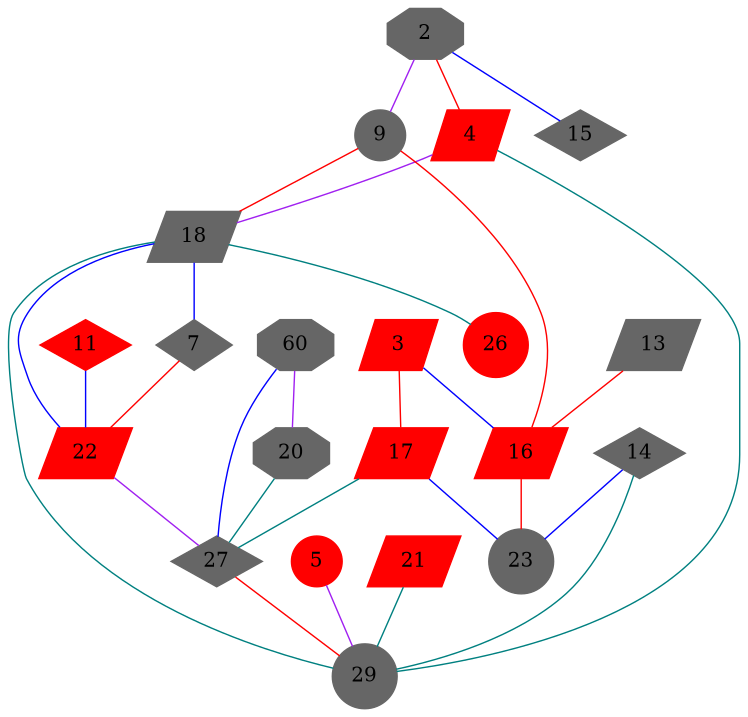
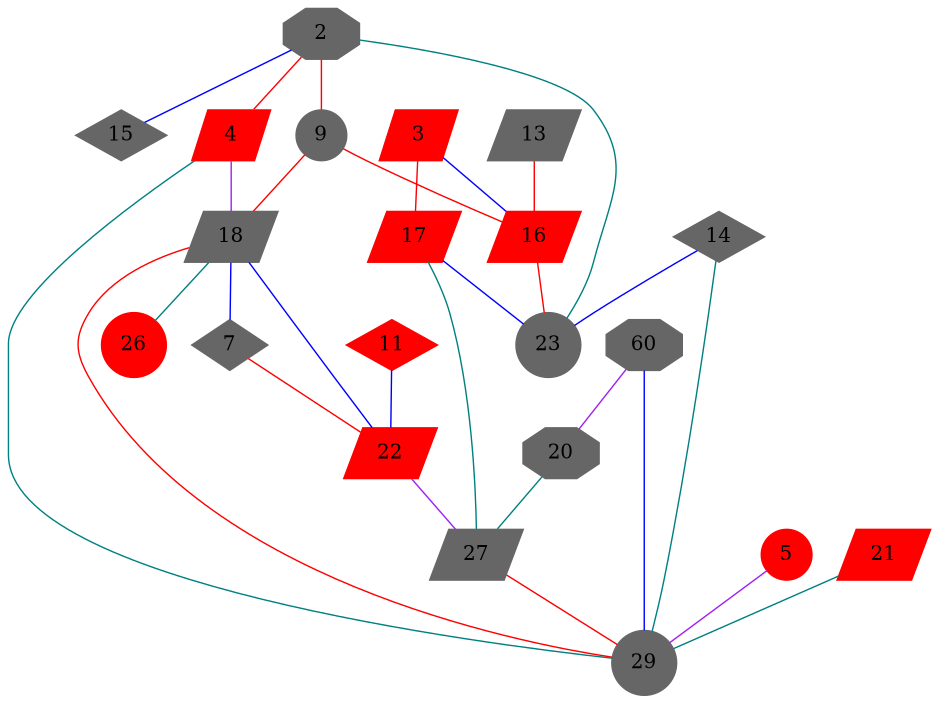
(402, 86) -> (321, 85)
none -> (584, 102)
(234, 448) -> (644, 500)
(38, 495) -> (236, 524)
(217, 561) -> (476, 555)
